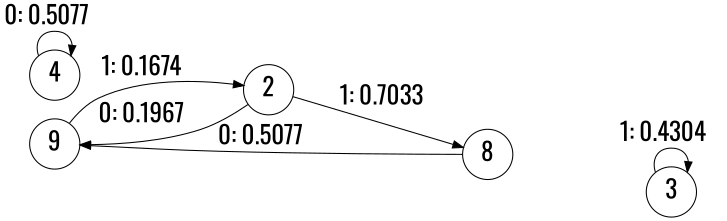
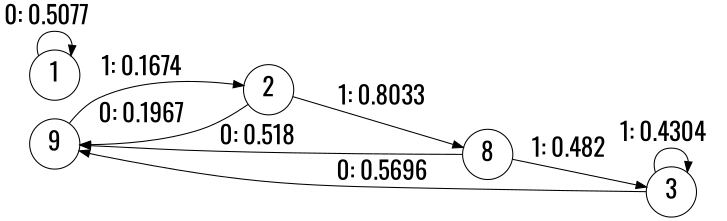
(55, 75) -> (55, 75)
(390, 98) -> (390, 98)
(269, 138) -> (269, 138)
none -> (574, 172)
none -> (367, 187)
